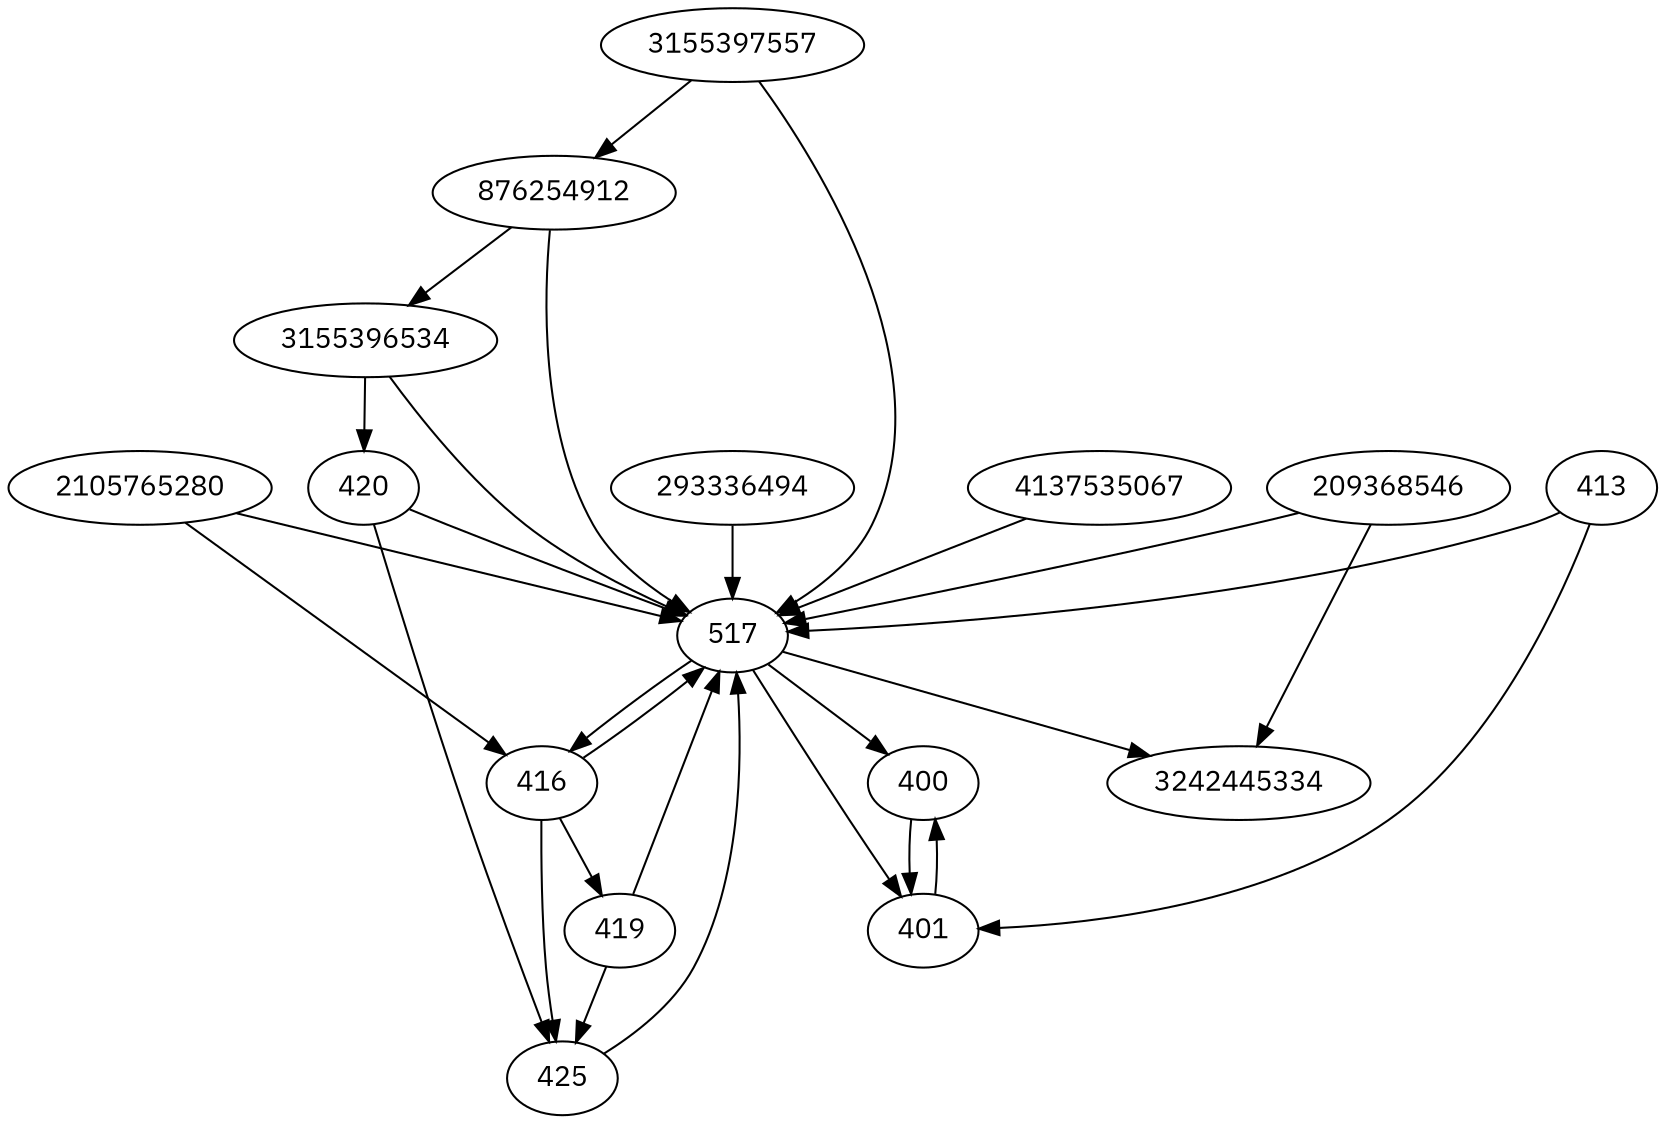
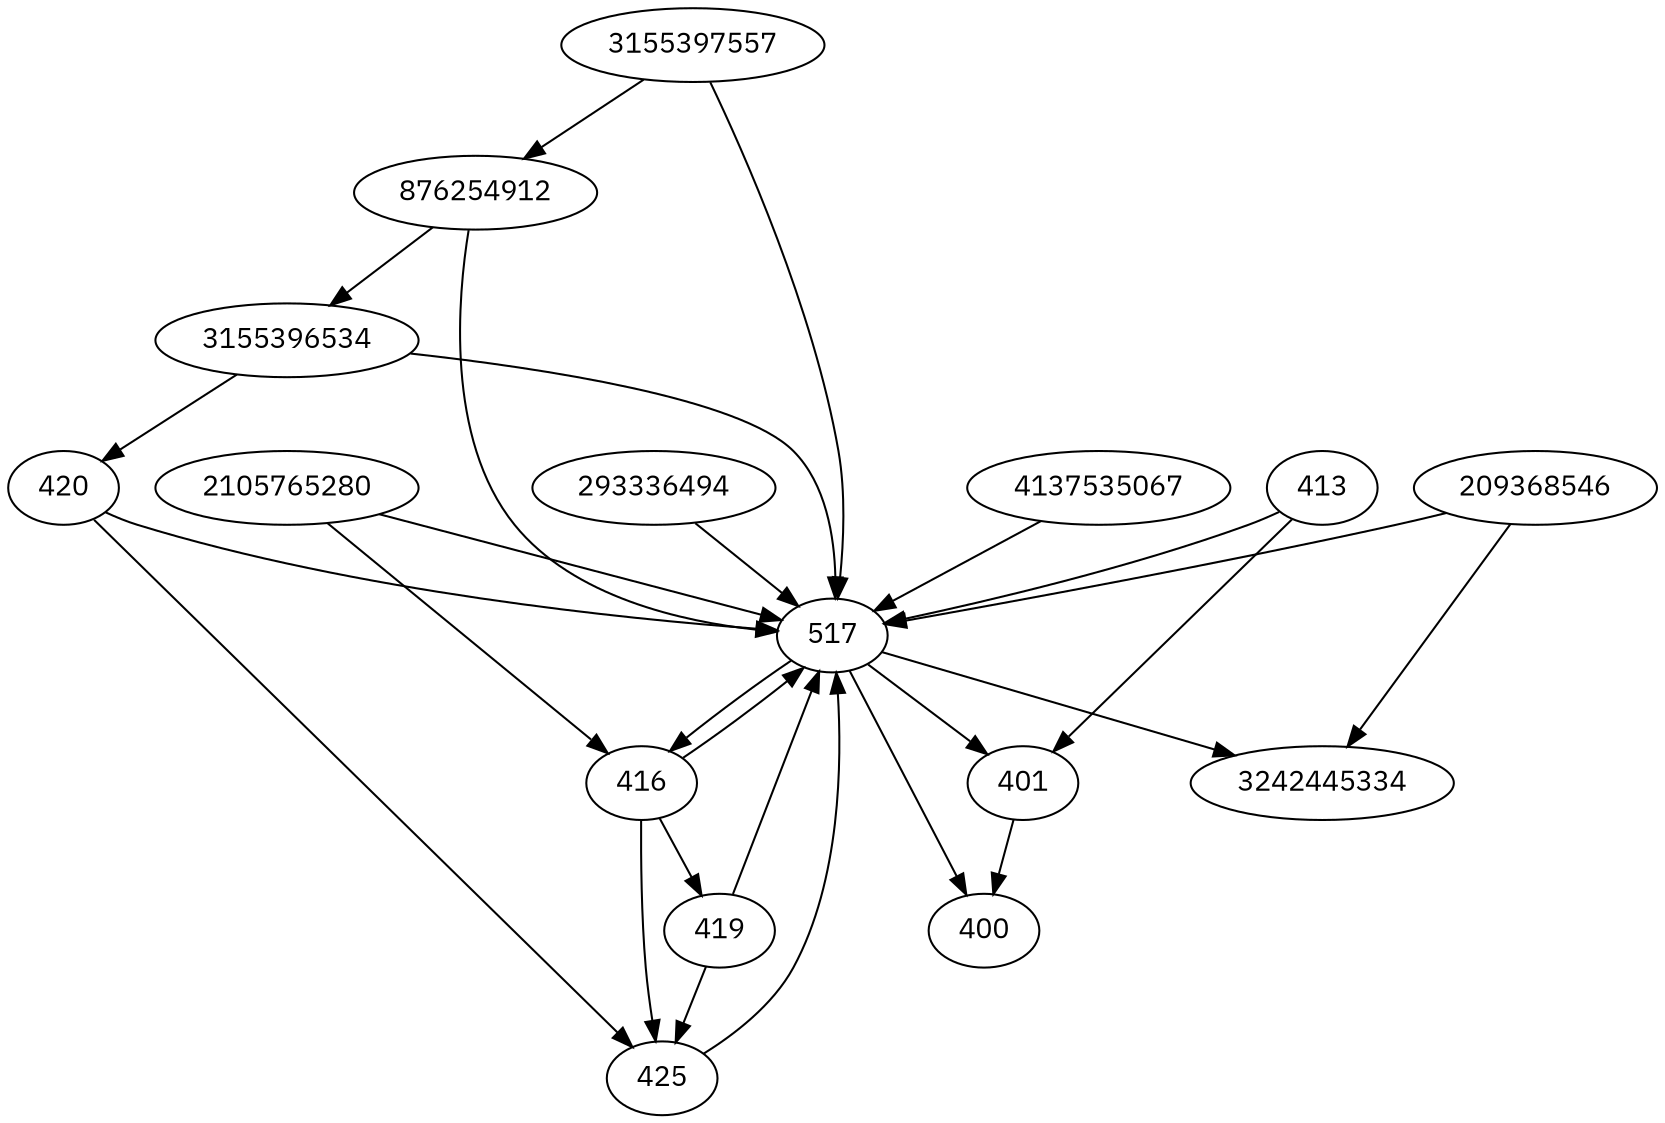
(910, 846) -> none
